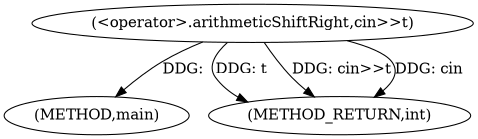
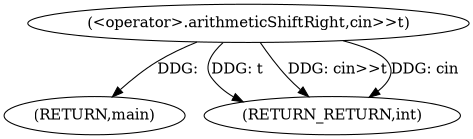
(97, 116) -> (95, 116)
(340, 116) -> (332, 116)
